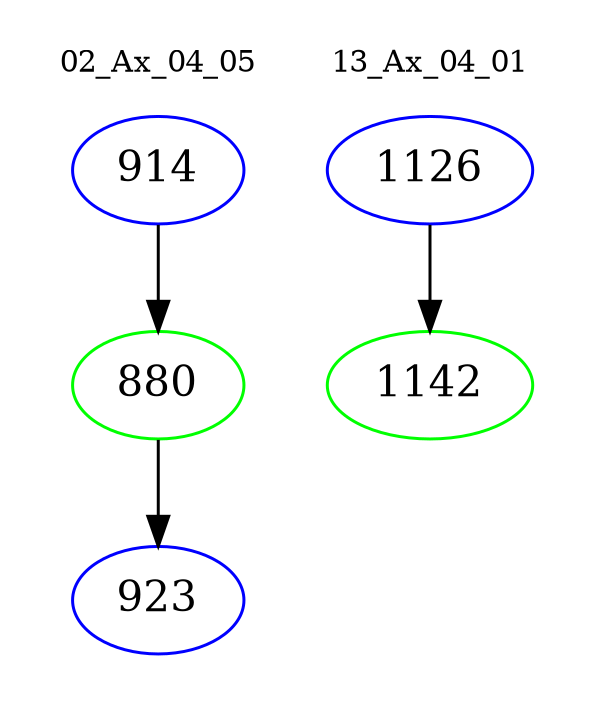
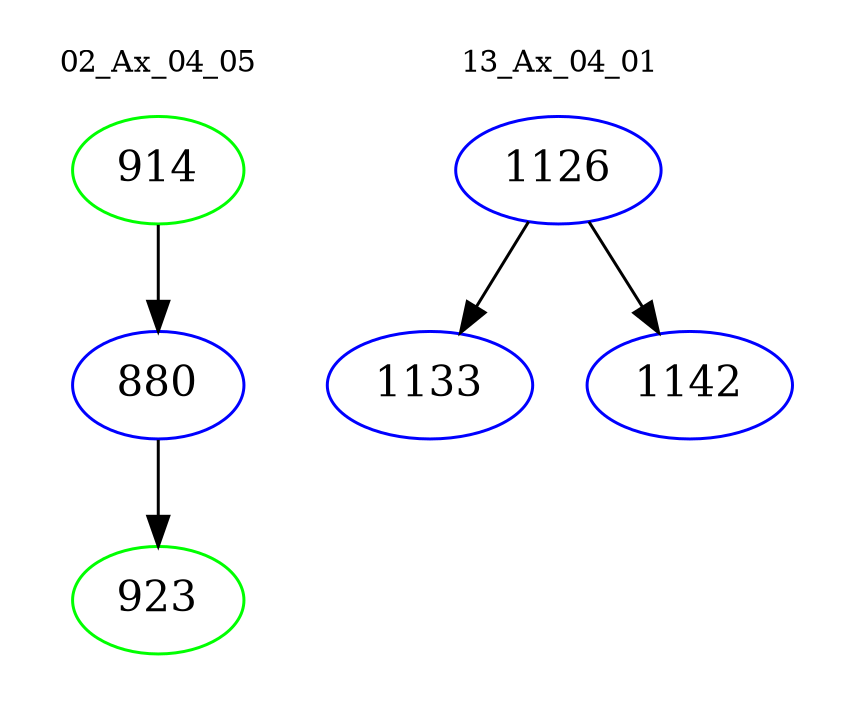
(158, 170) -> (158, 170)
(158, 385) -> (158, 385)
(430, 385) -> (690, 385)
none -> (430, 385)
(158, 600) -> (158, 600)
